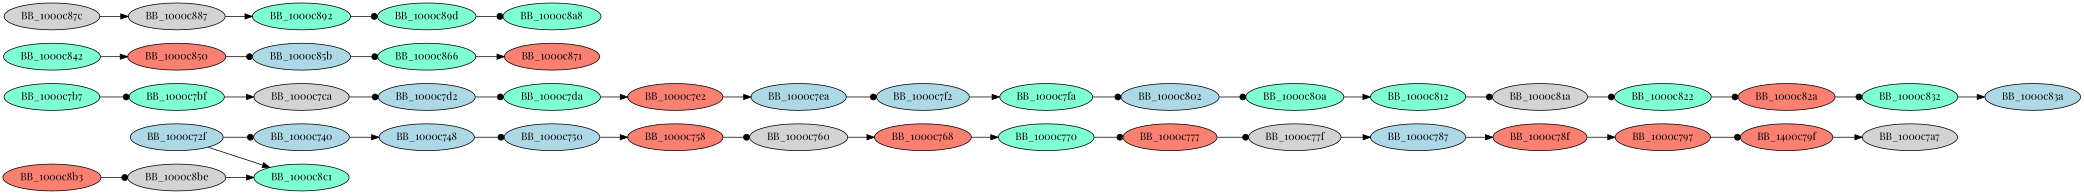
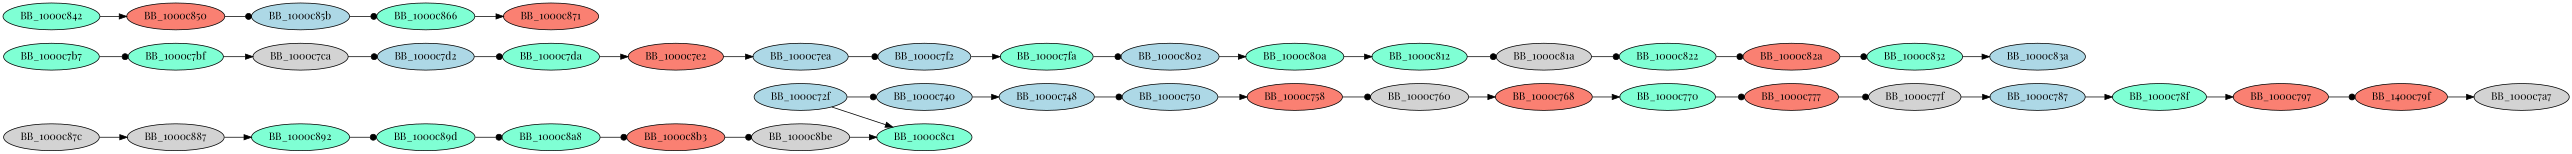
(1229, 97) -> (1229, 57)
none -> (610, 137)
(1540, 137) -> (2159, 97)
